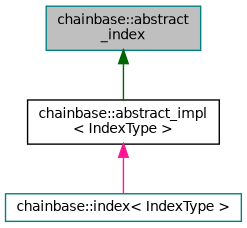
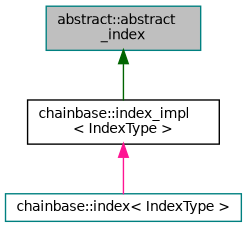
(123, 28) -> (123, 28)
(123, 122) -> (123, 122)
